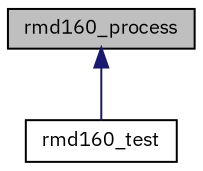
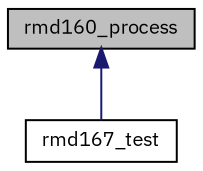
(101, 141) -> (101, 141)
